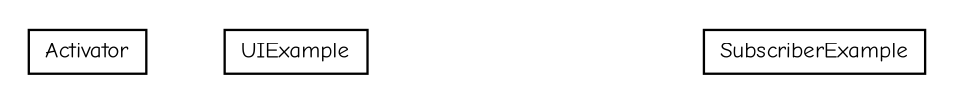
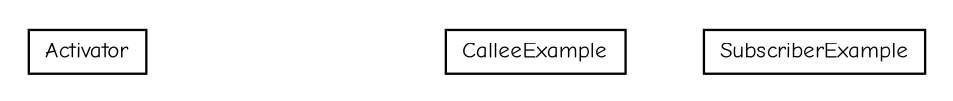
(296, 51) -> none
none -> (536, 51)
